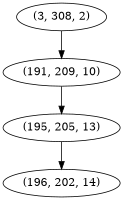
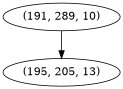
(62, 17) -> none
(62, 72) -> (62, 17)
(62, 183) -> none
